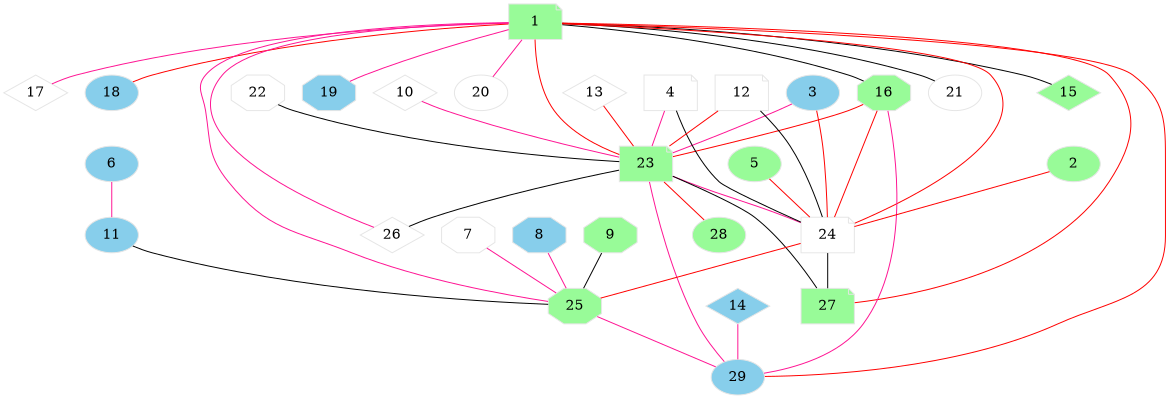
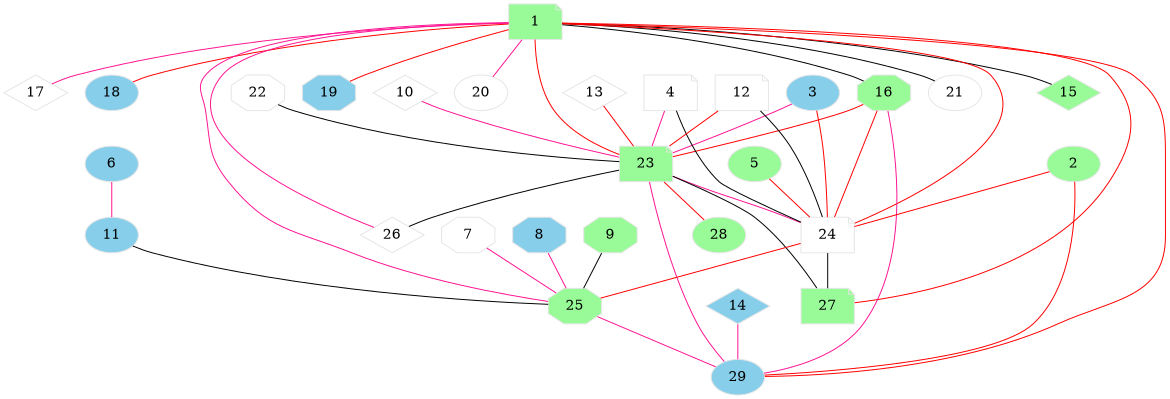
(428, 53) -> (428, 53)
none -> (1026, 328)
